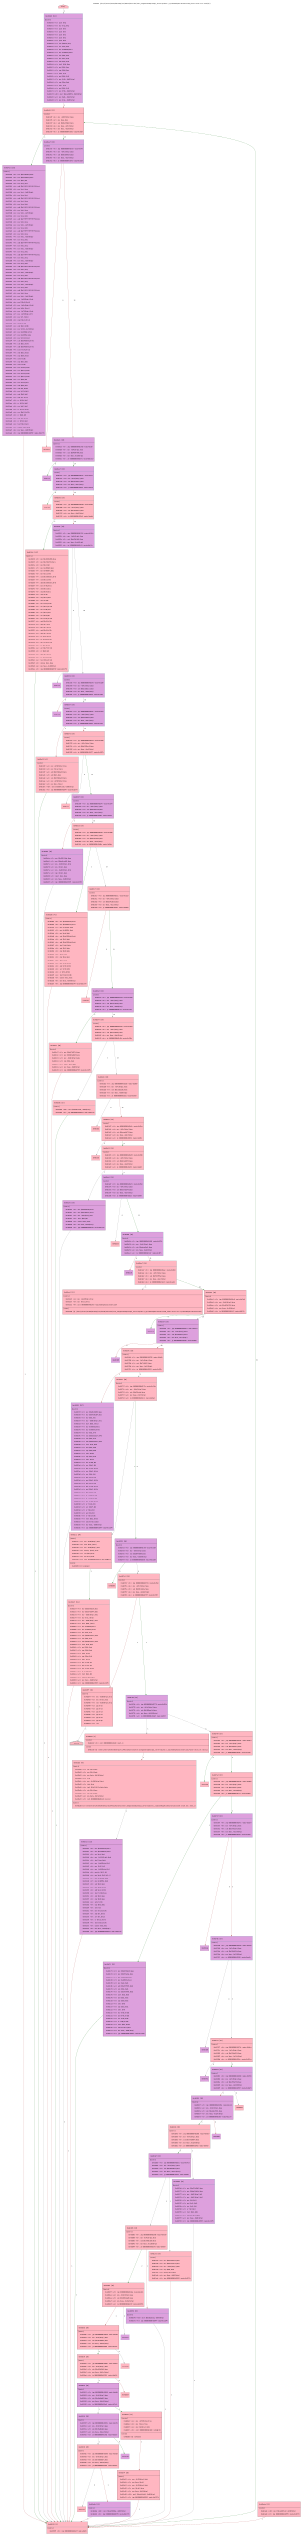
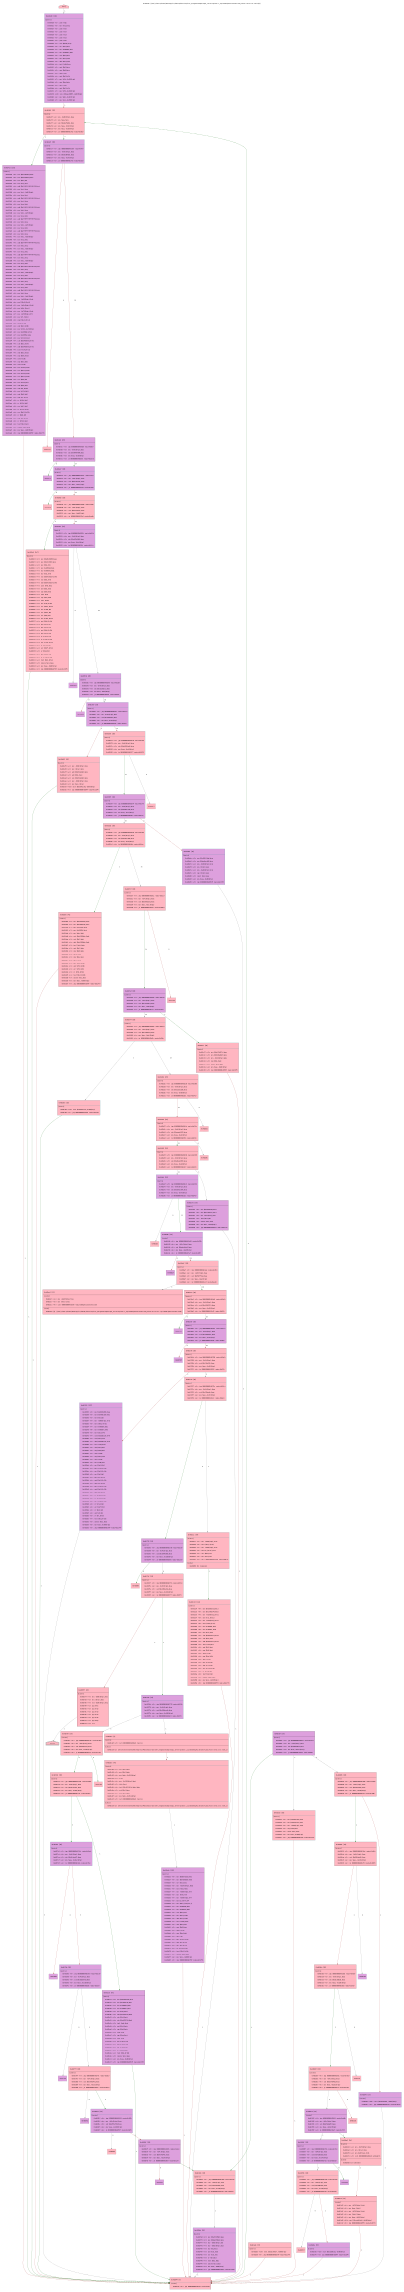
(180, 2151) -> (251, 1960)
